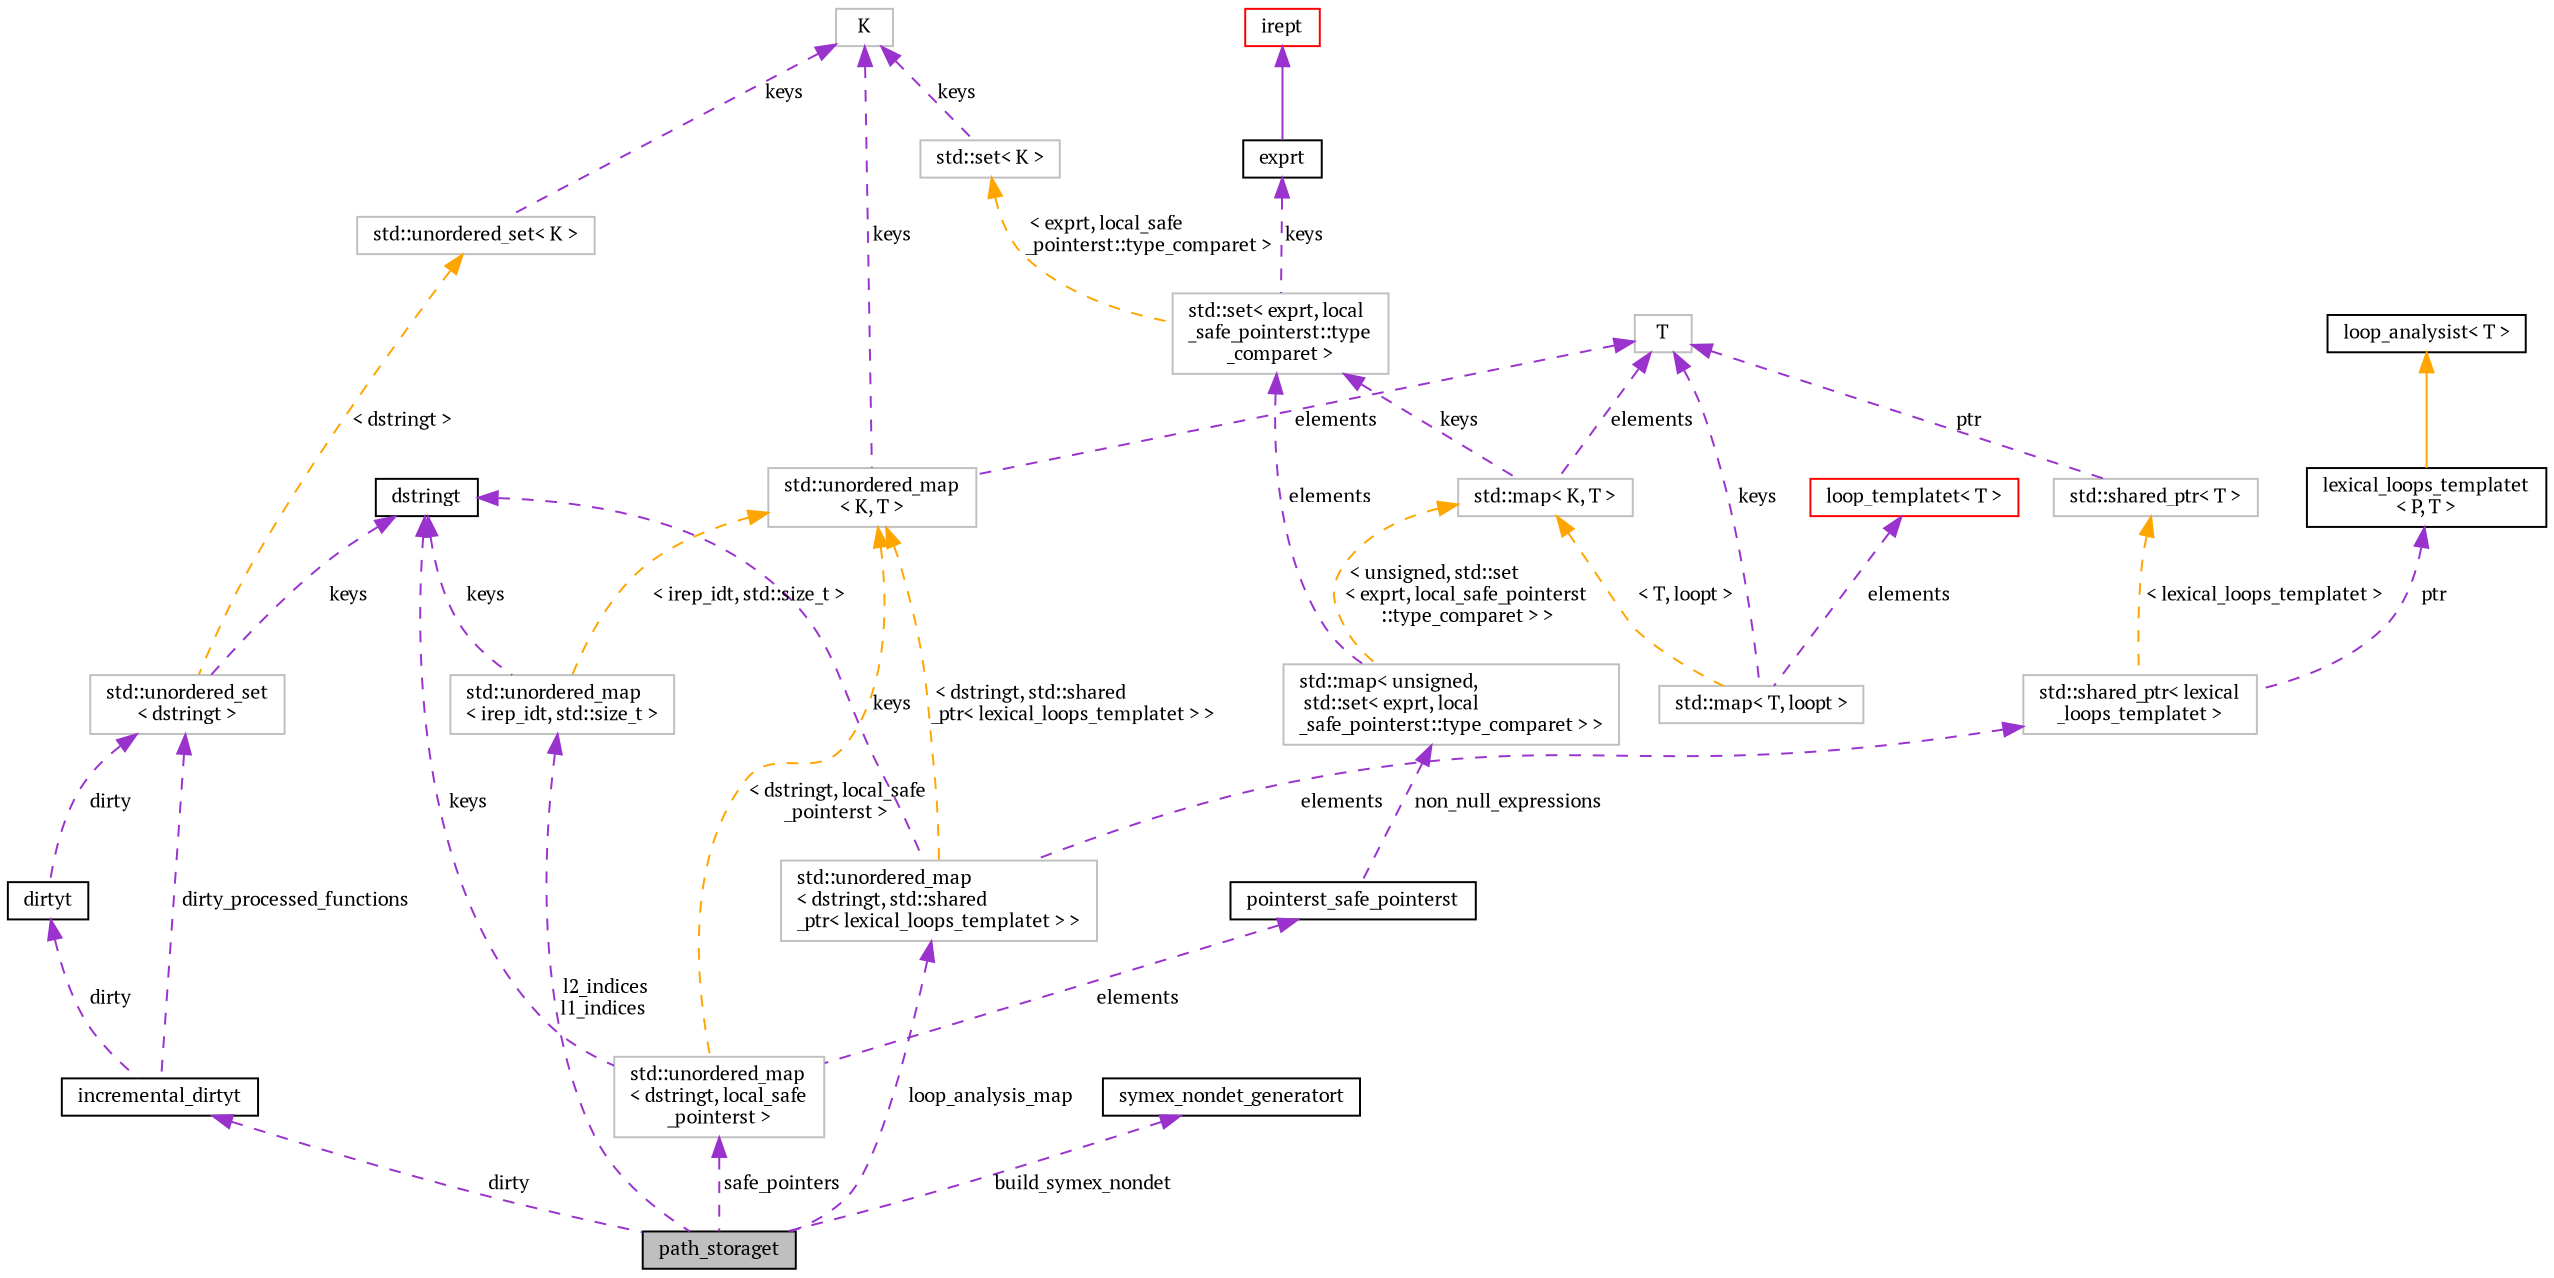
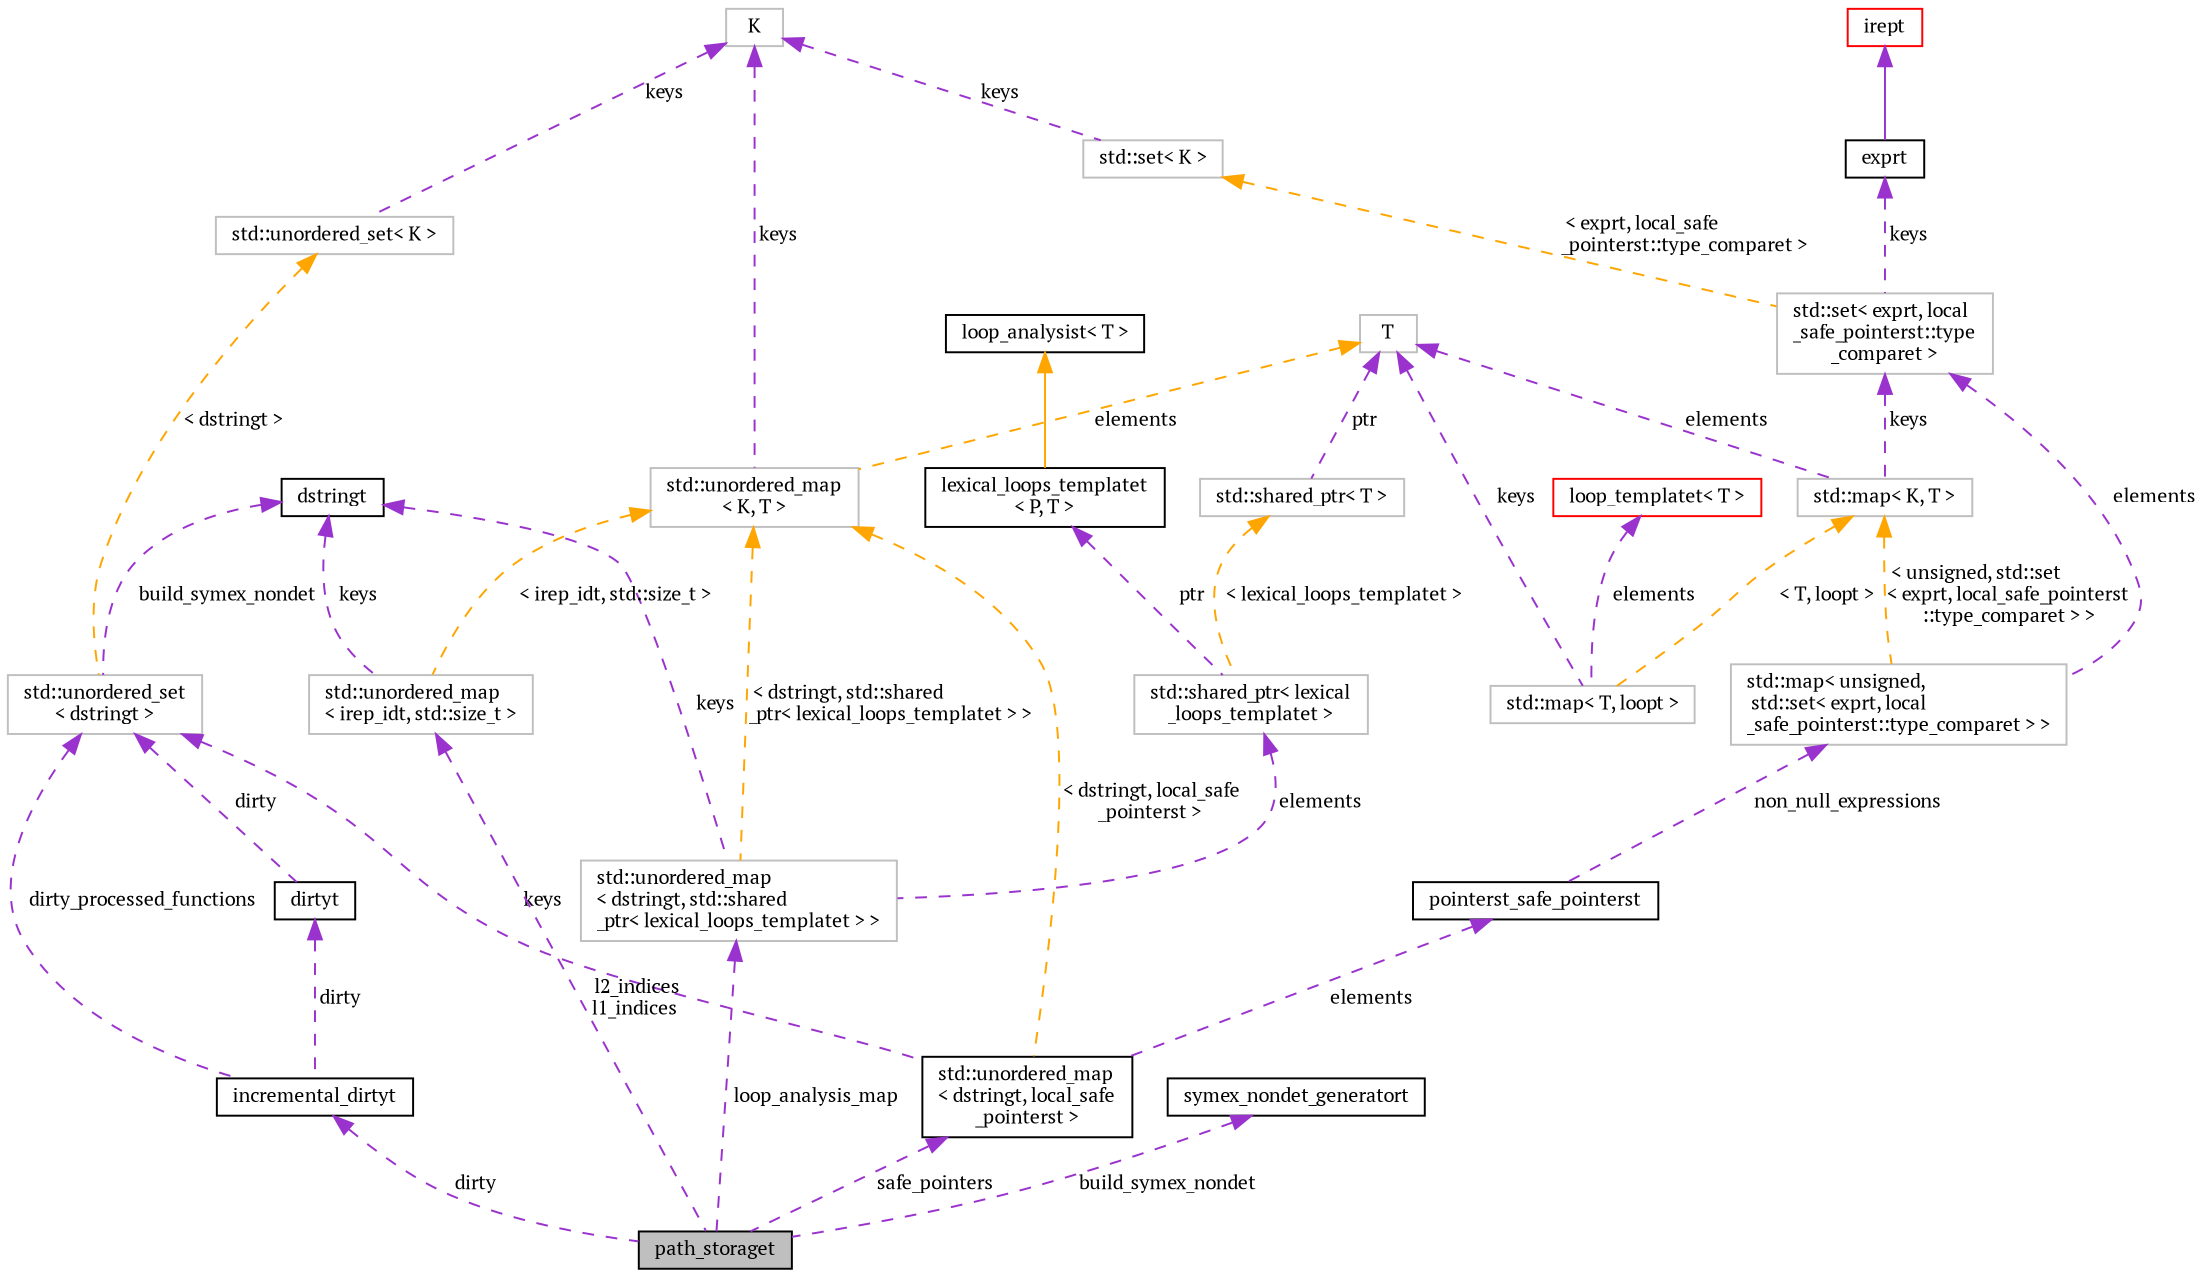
(1296, 410) -> (1100, 408)
(346, 596) -> (226, 596)
(446, 832) -> (539, 950)
(719, 1097) -> (1027, 1097)
